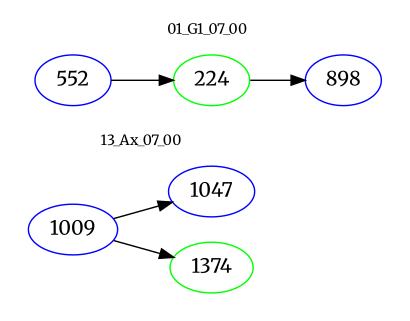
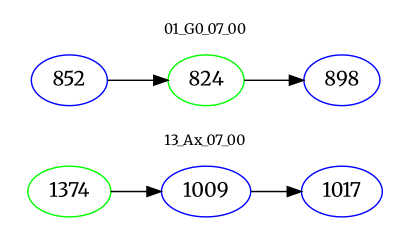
(208, 30) -> (206, 30)
(73, 80) -> (69, 80)
(212, 80) -> (206, 80)
(212, 192) -> (342, 192)
(137, 247) -> (129, 192)
